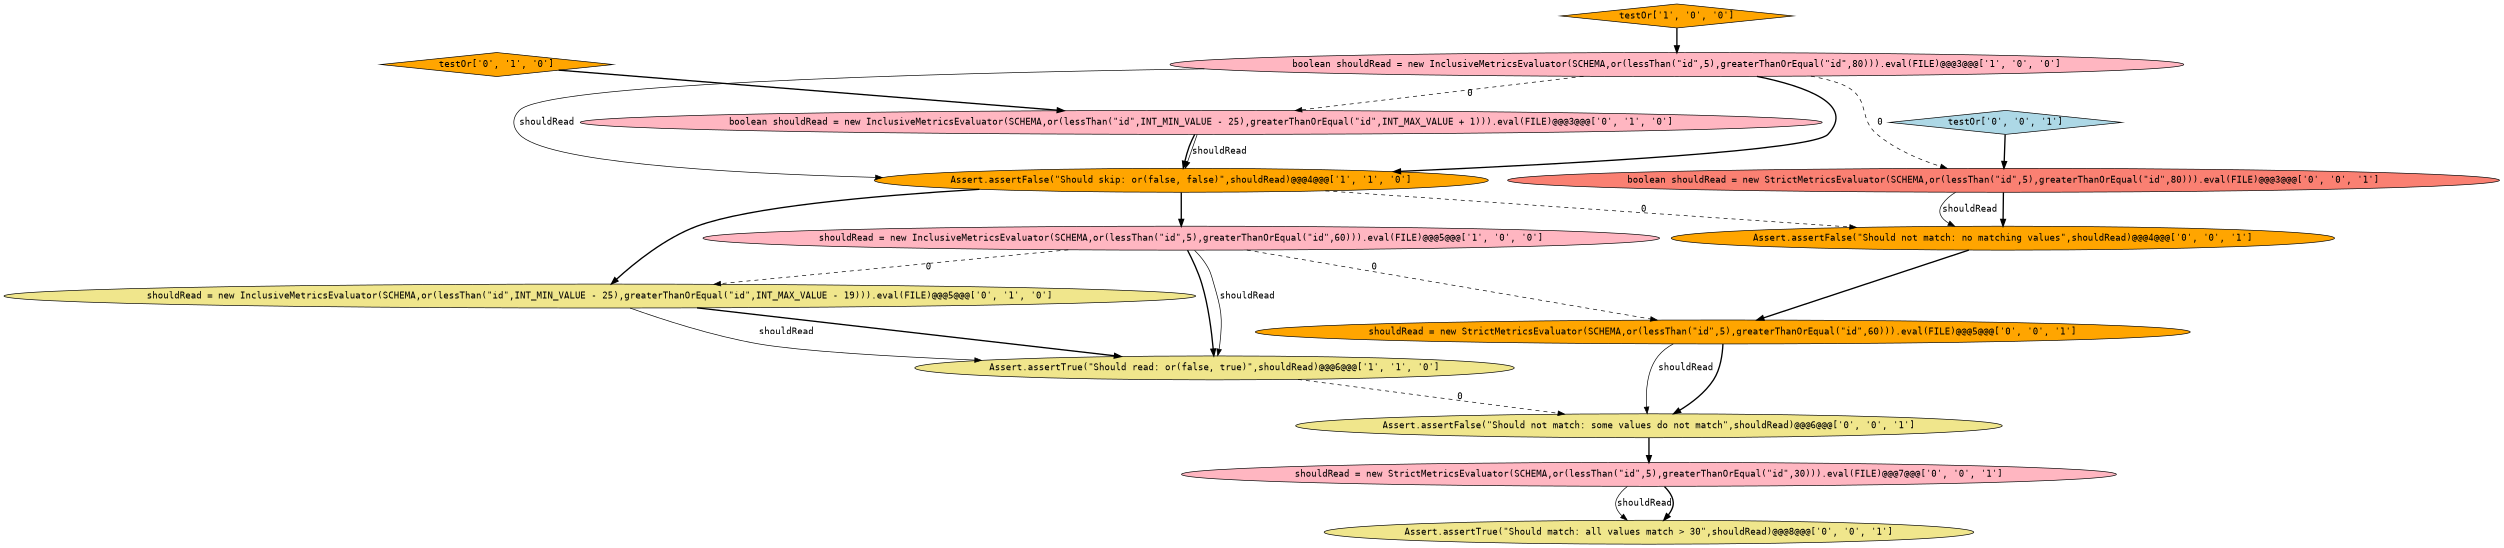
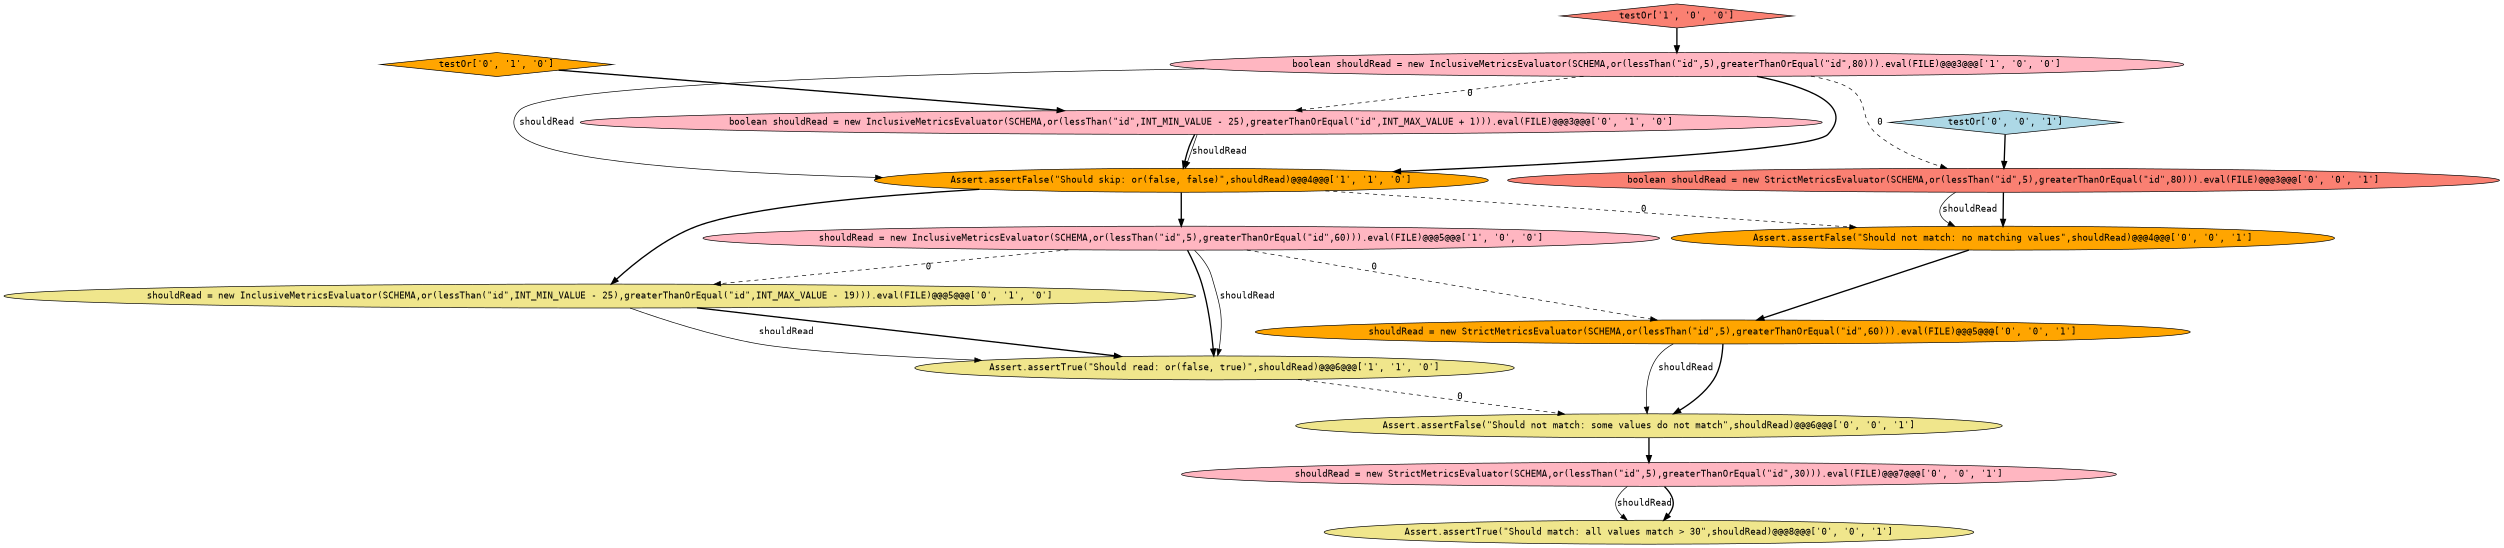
(1677, 16) -> (1677, 16)
